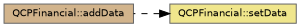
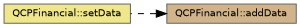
(147, 14) -> (143, 14)
